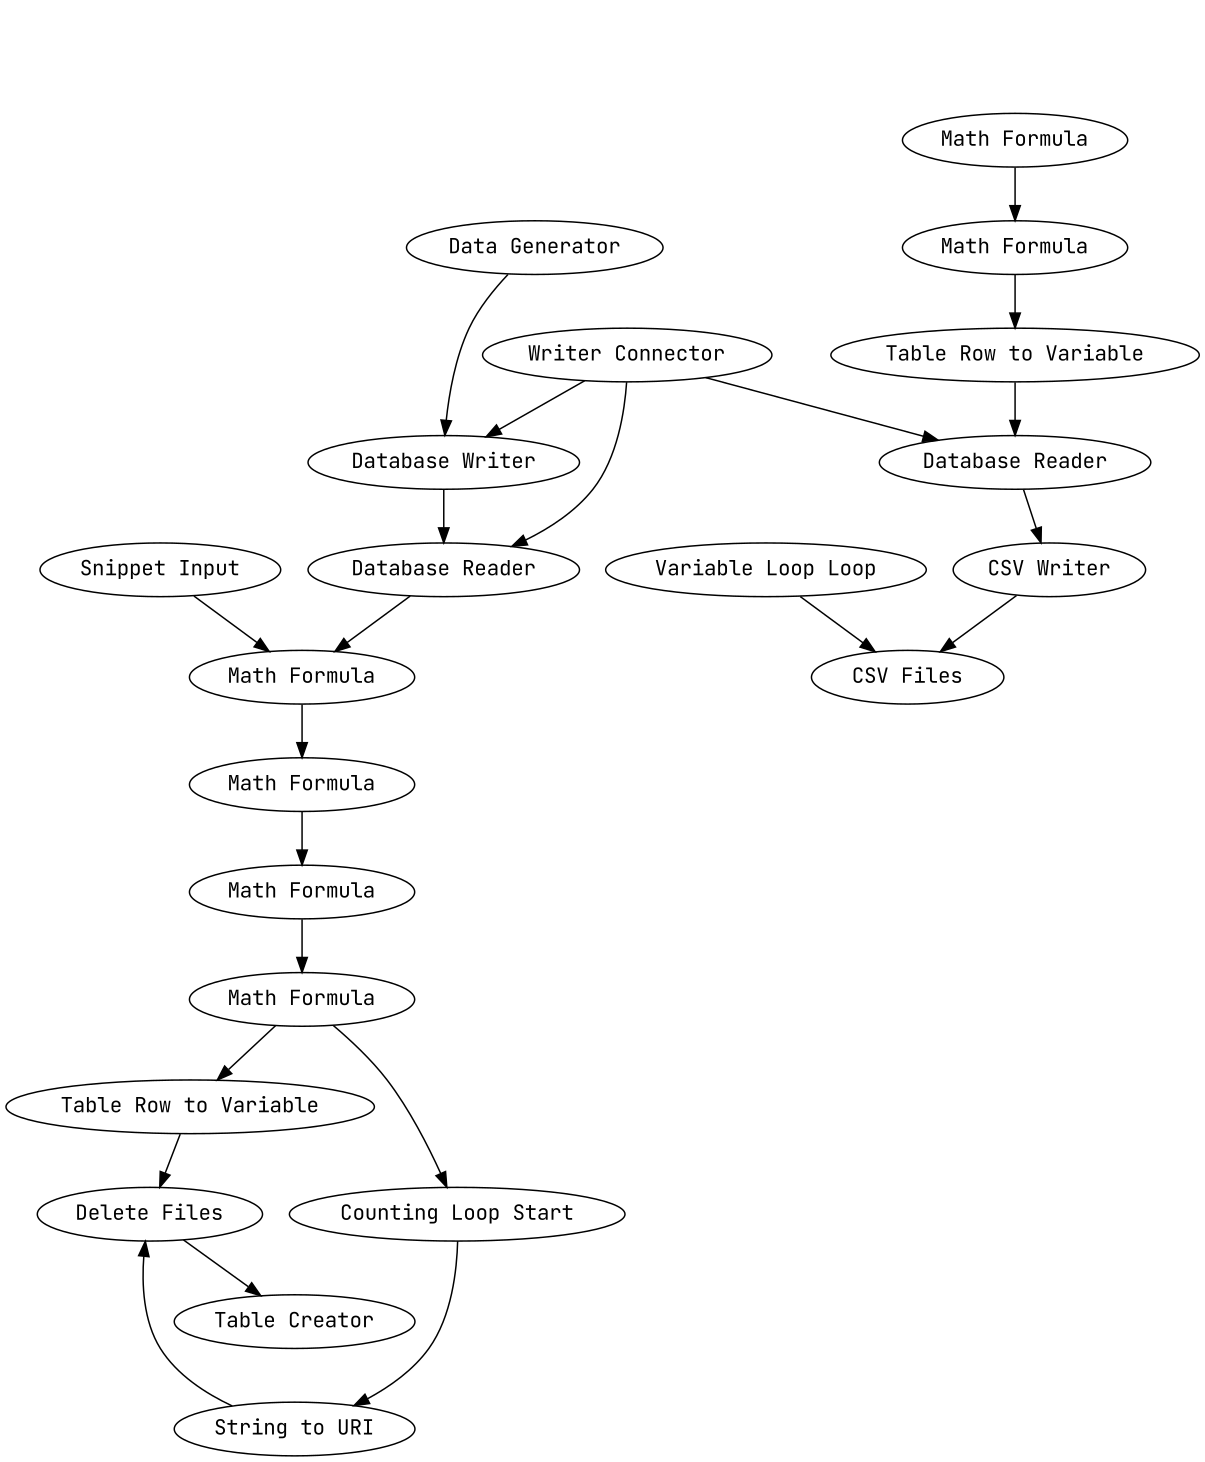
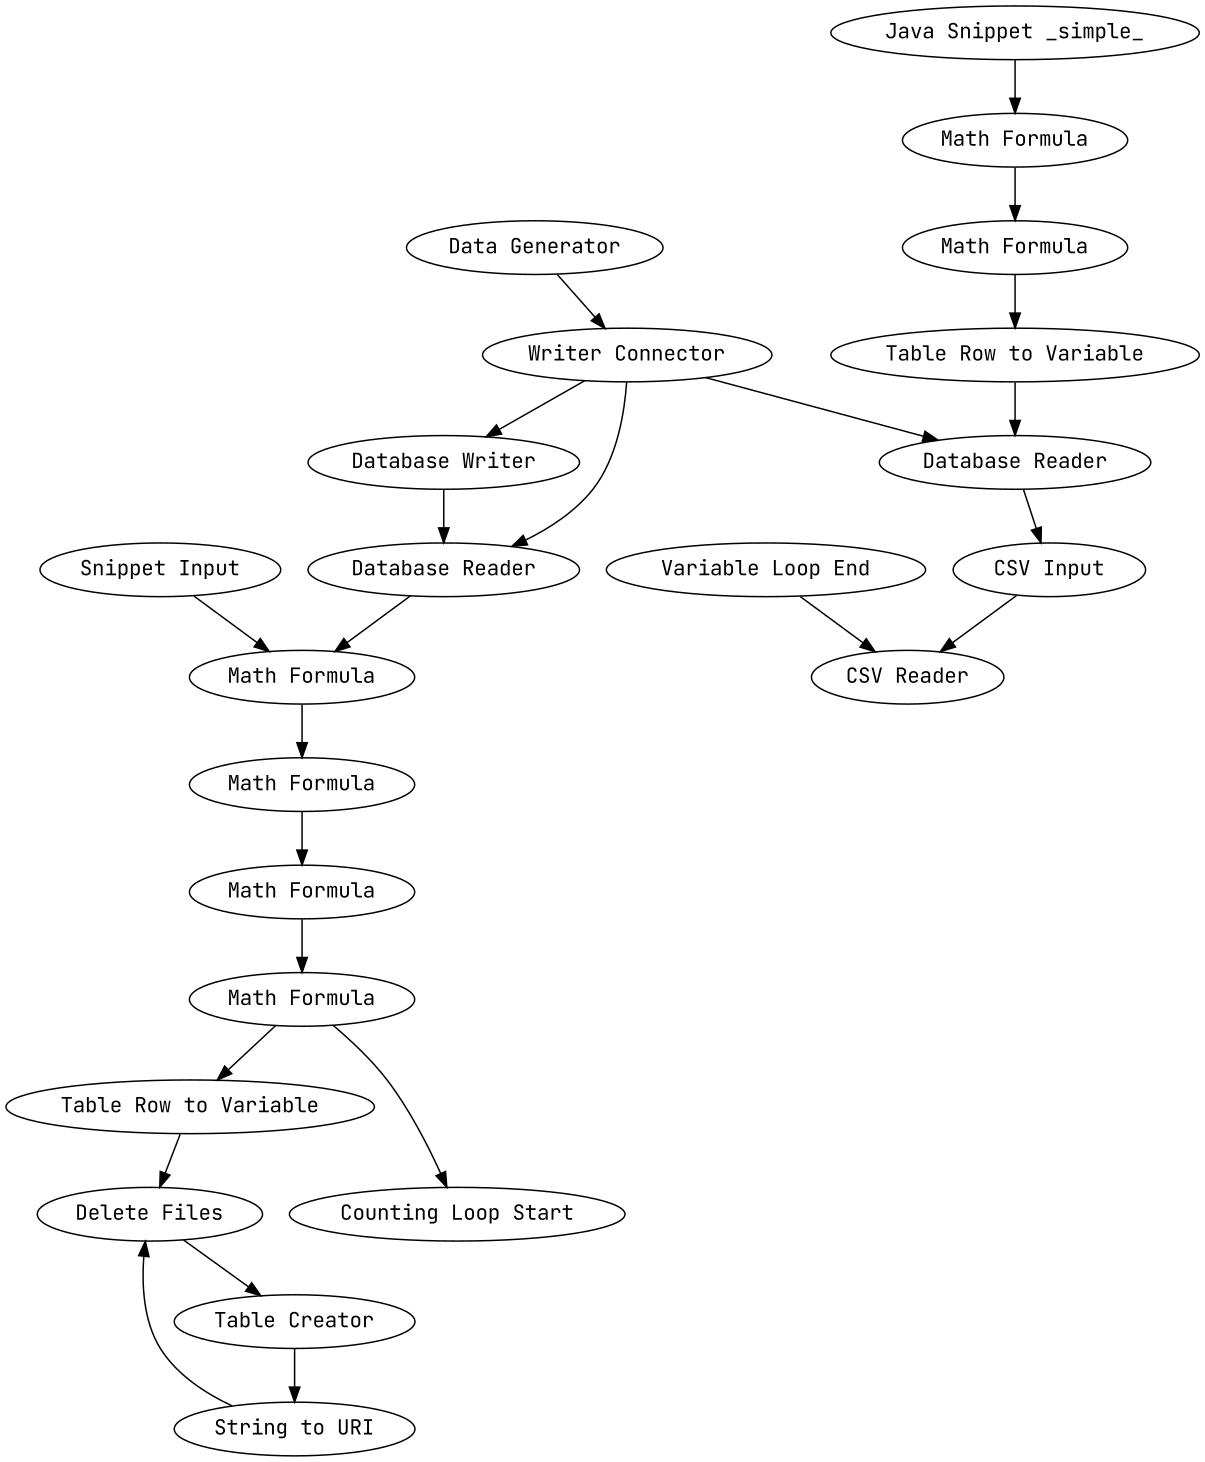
none -> (1015, 33)
(464, 342) -> (576, 296)
(766, 570) -> (766, 570)
(1049, 570) -> (1049, 570)
(908, 677) -> (908, 677)
(437, 1335) -> (295, 1368)
